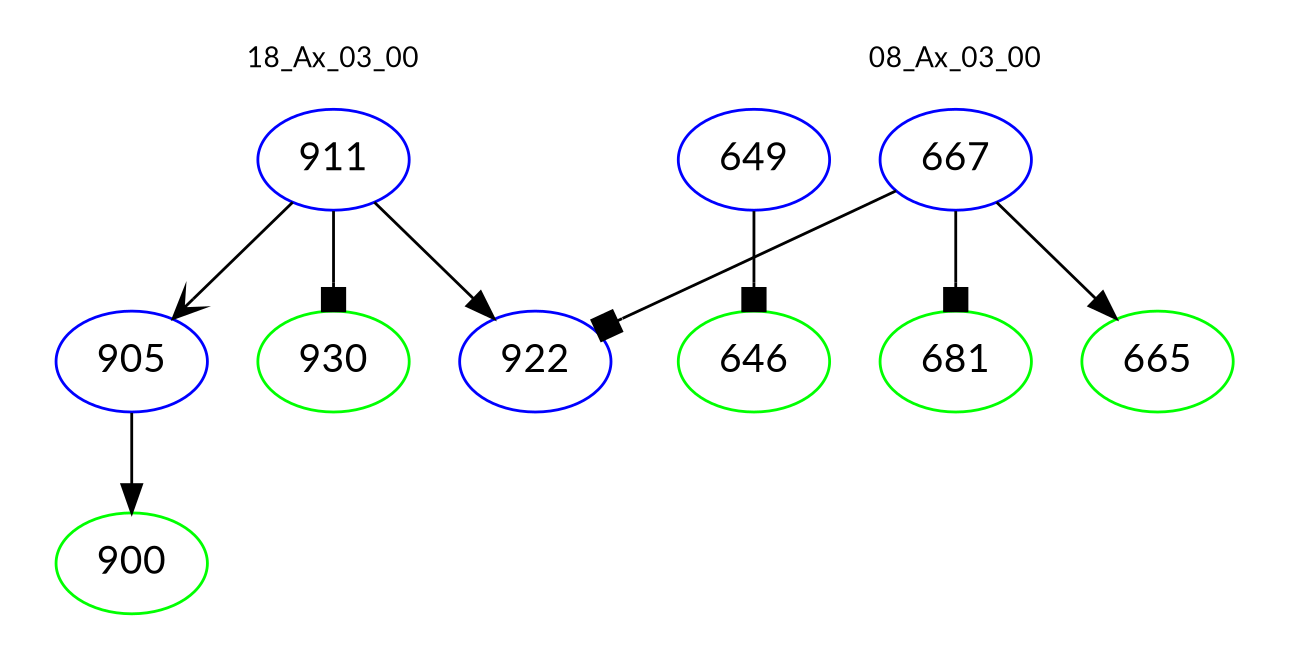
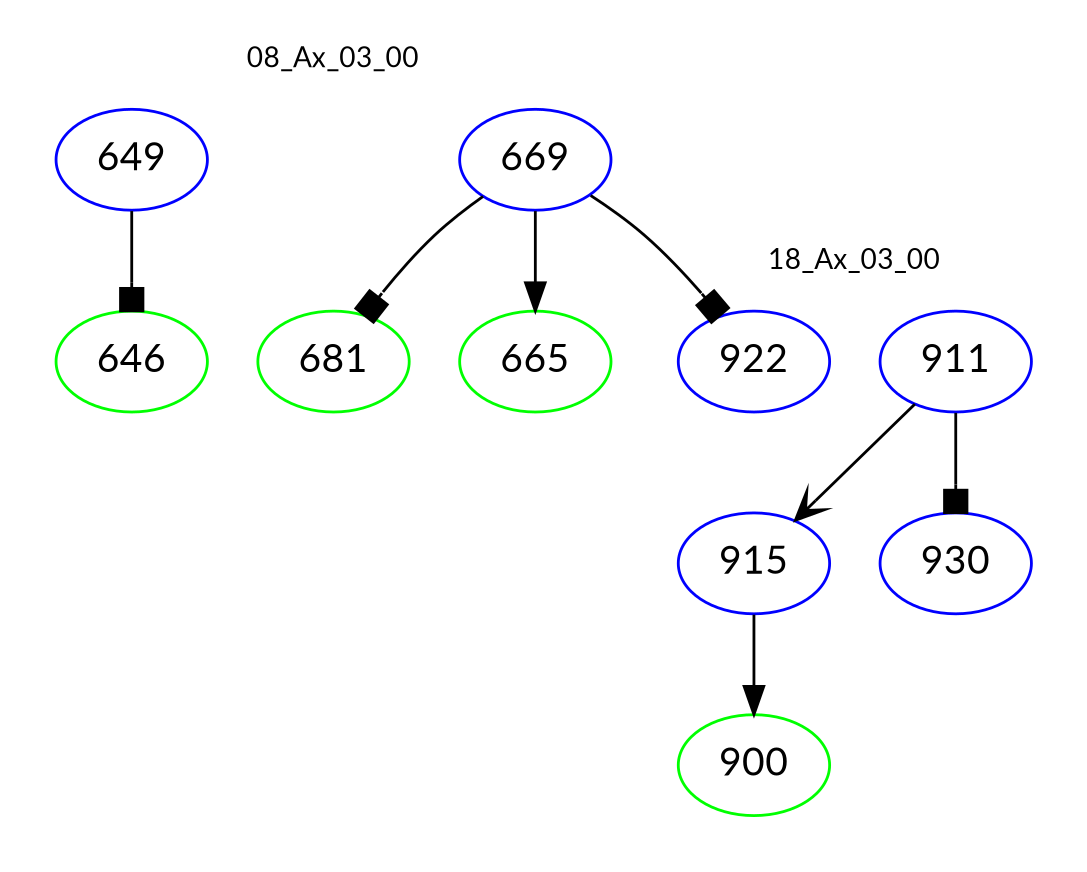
(956, 160) -> (535, 160)
(424, 251) -> none
(132, 362) -> (754, 563)
(334, 362) -> (956, 563)
